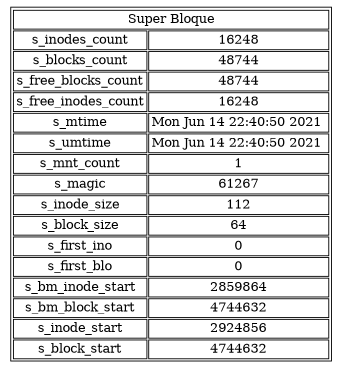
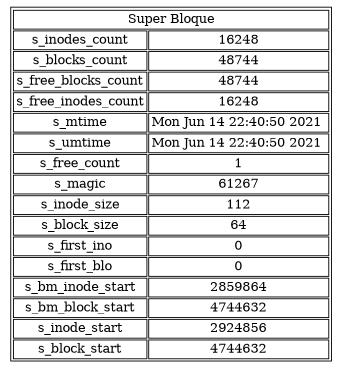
(80, 163) -> (80, 163)
